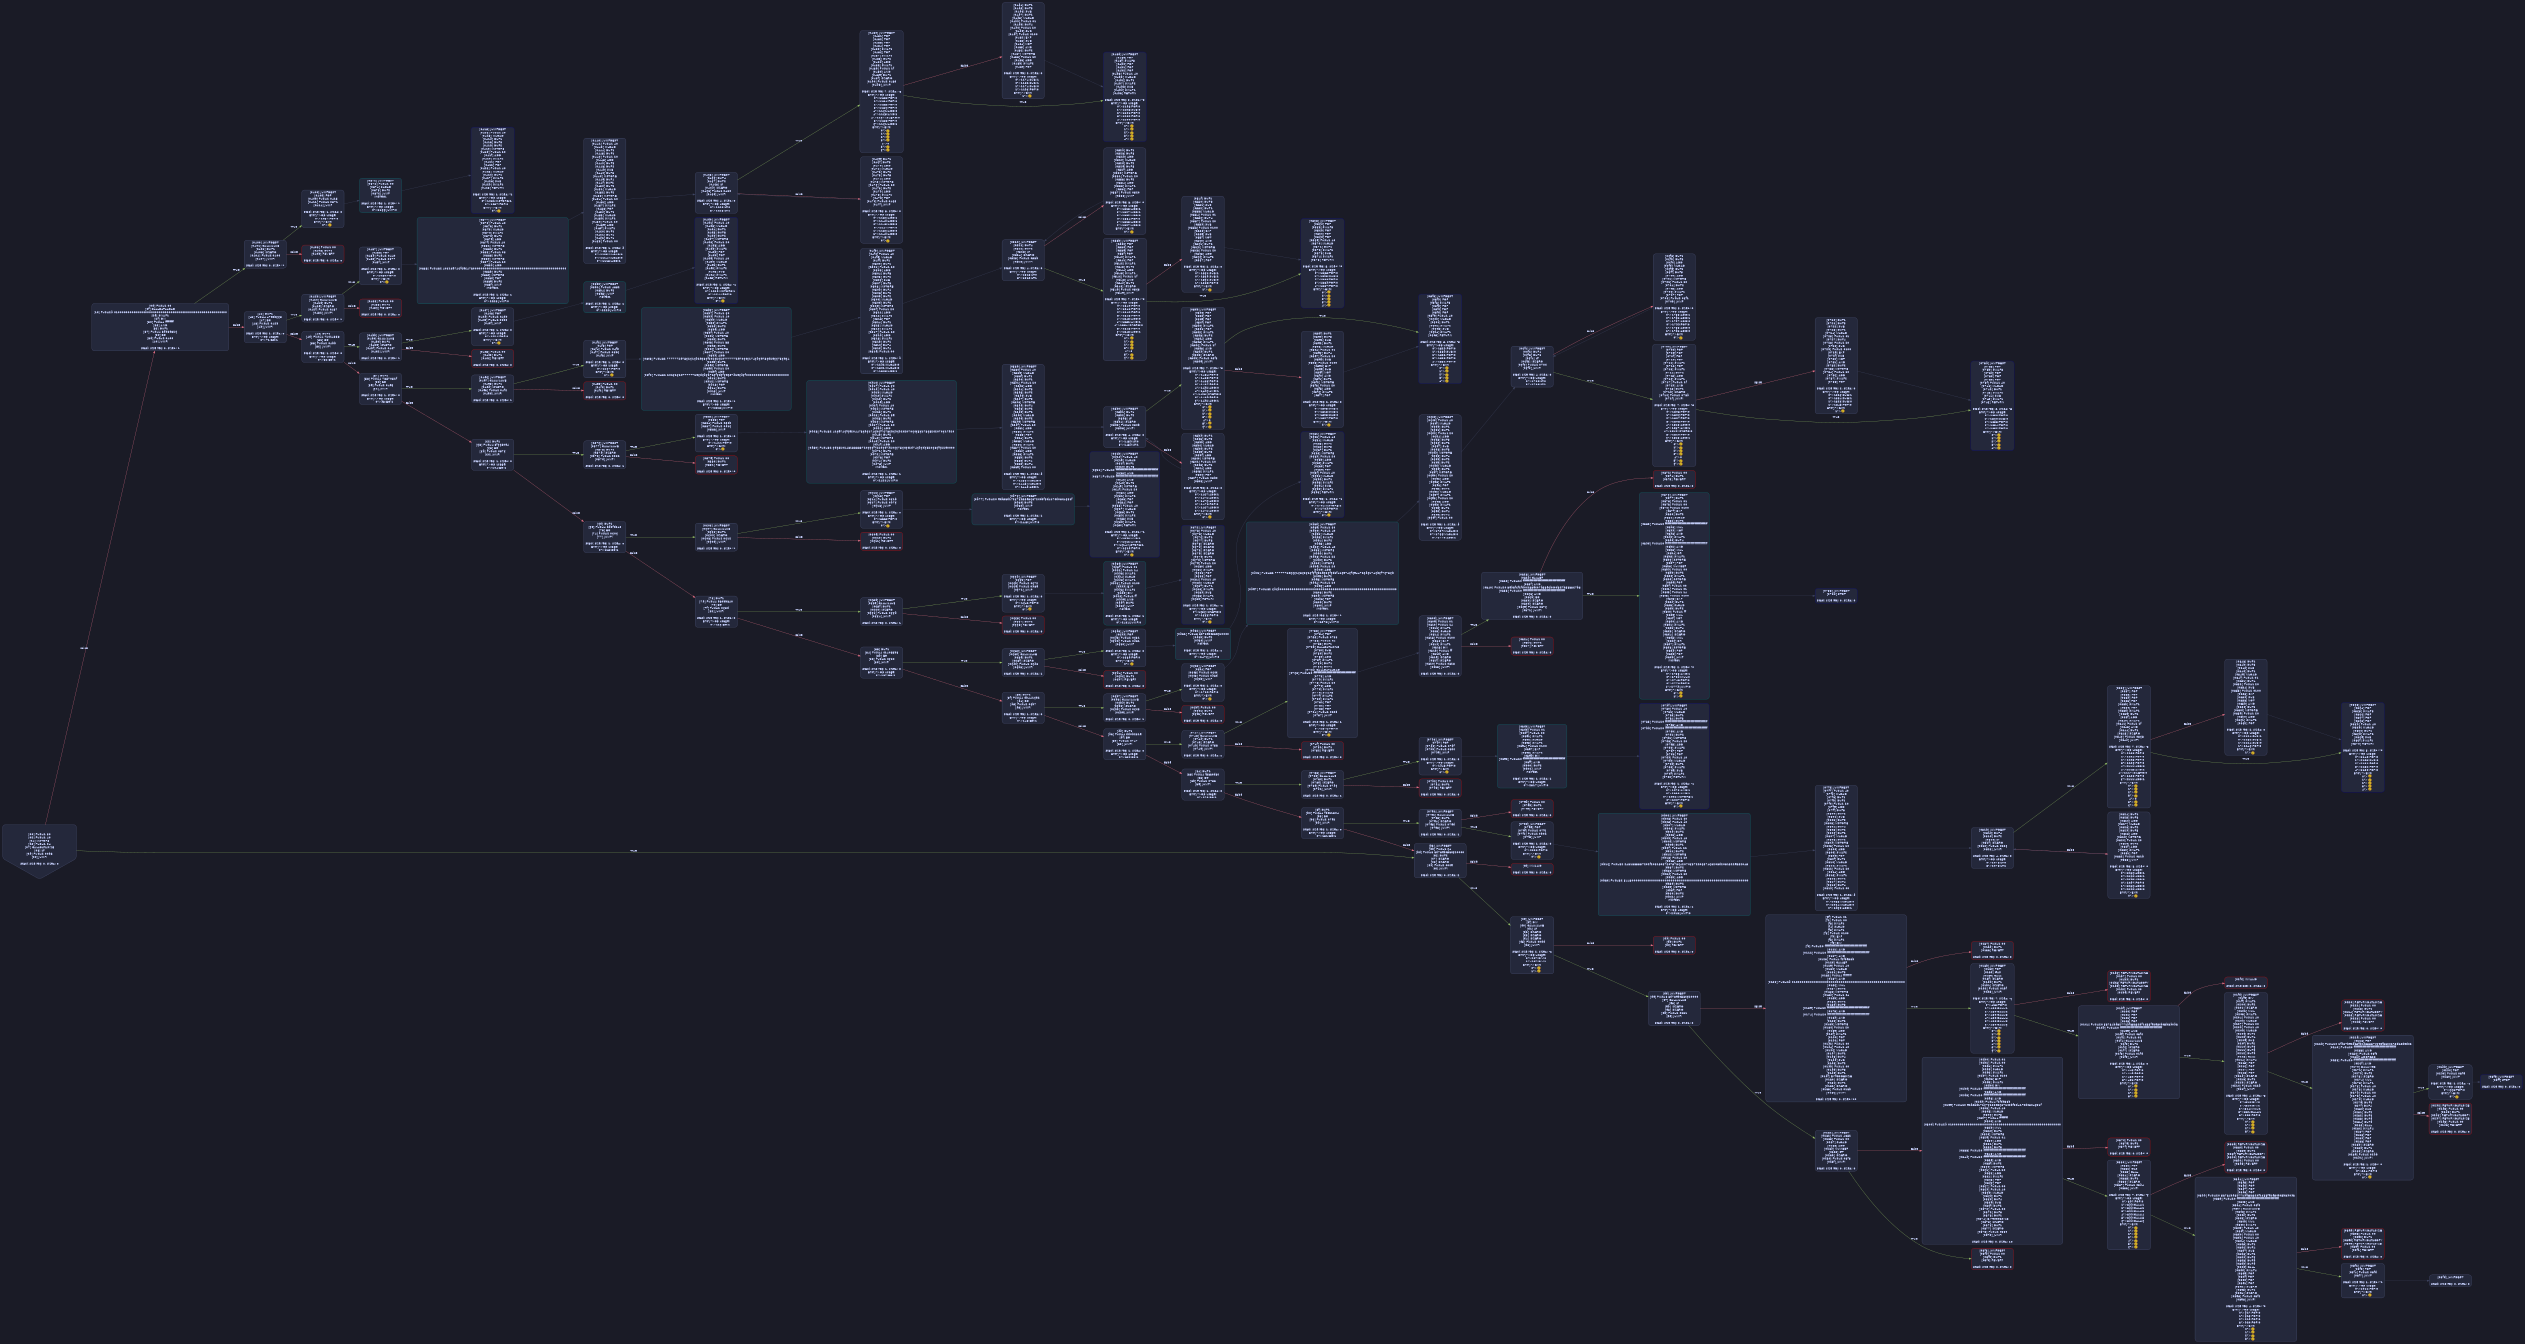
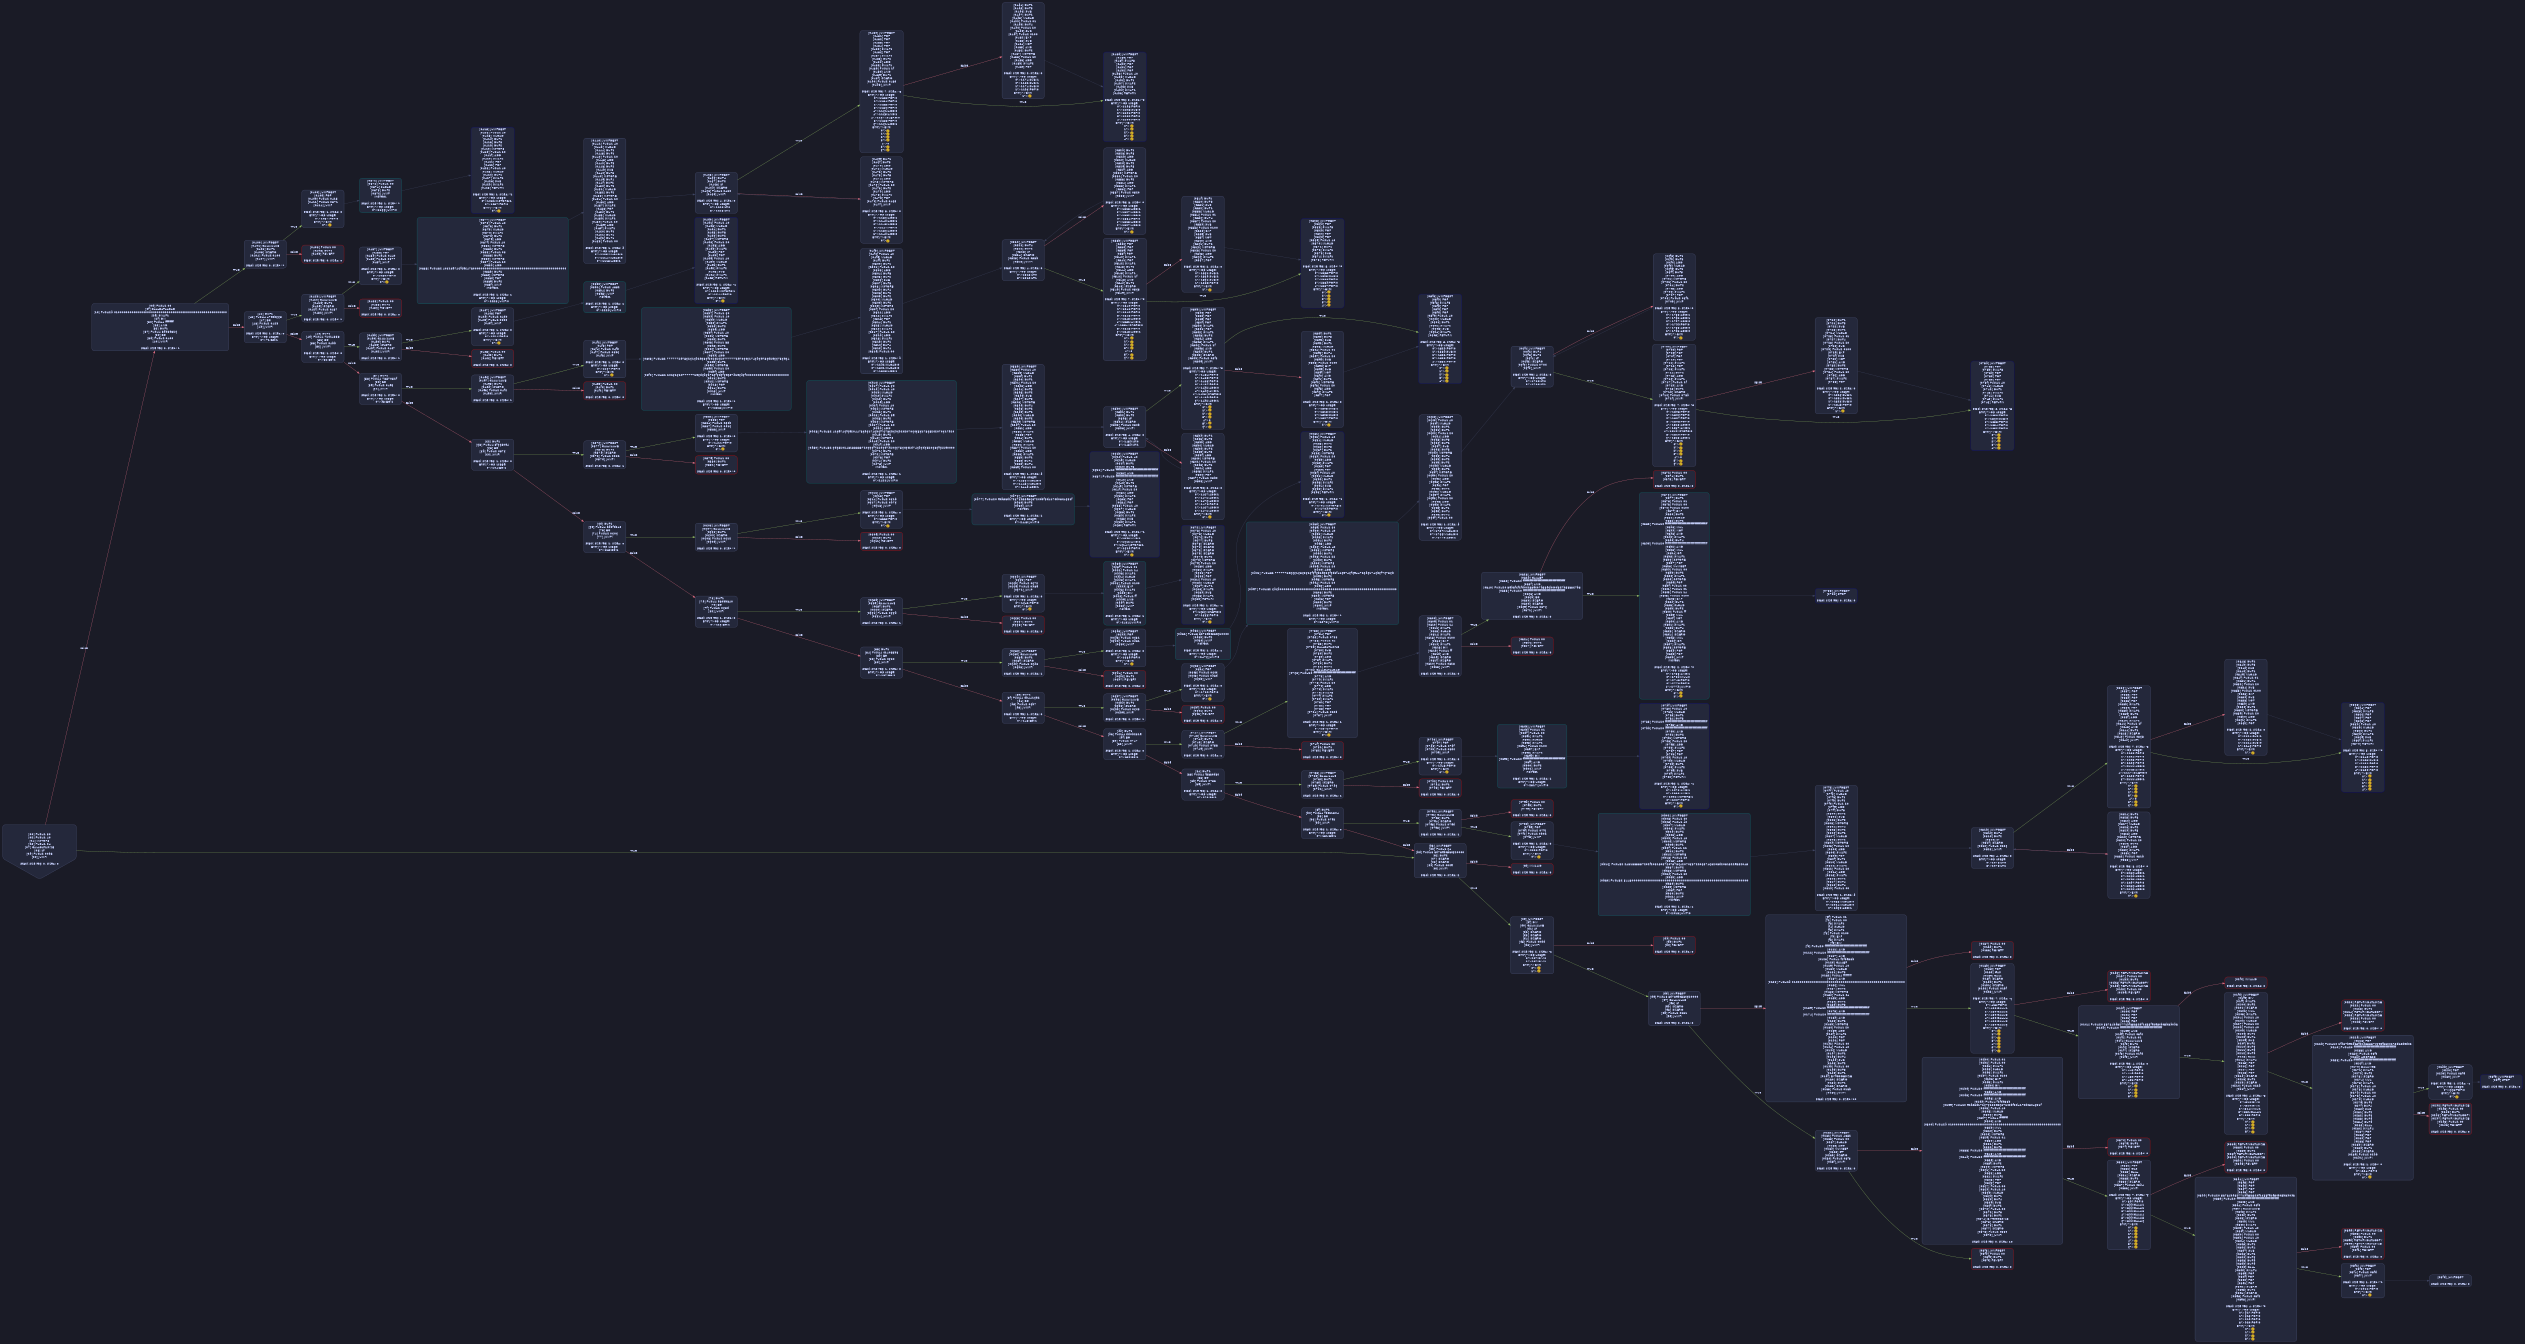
(2246, 983) -> (2246, 983)
